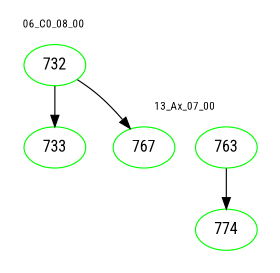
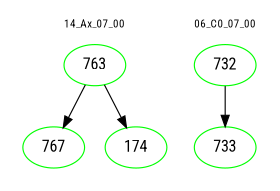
(54, 25) -> (226, 25)
(111, 107) -> (77, 101)
(185, 107) -> (95, 25)
(226, 230) -> (136, 147)
